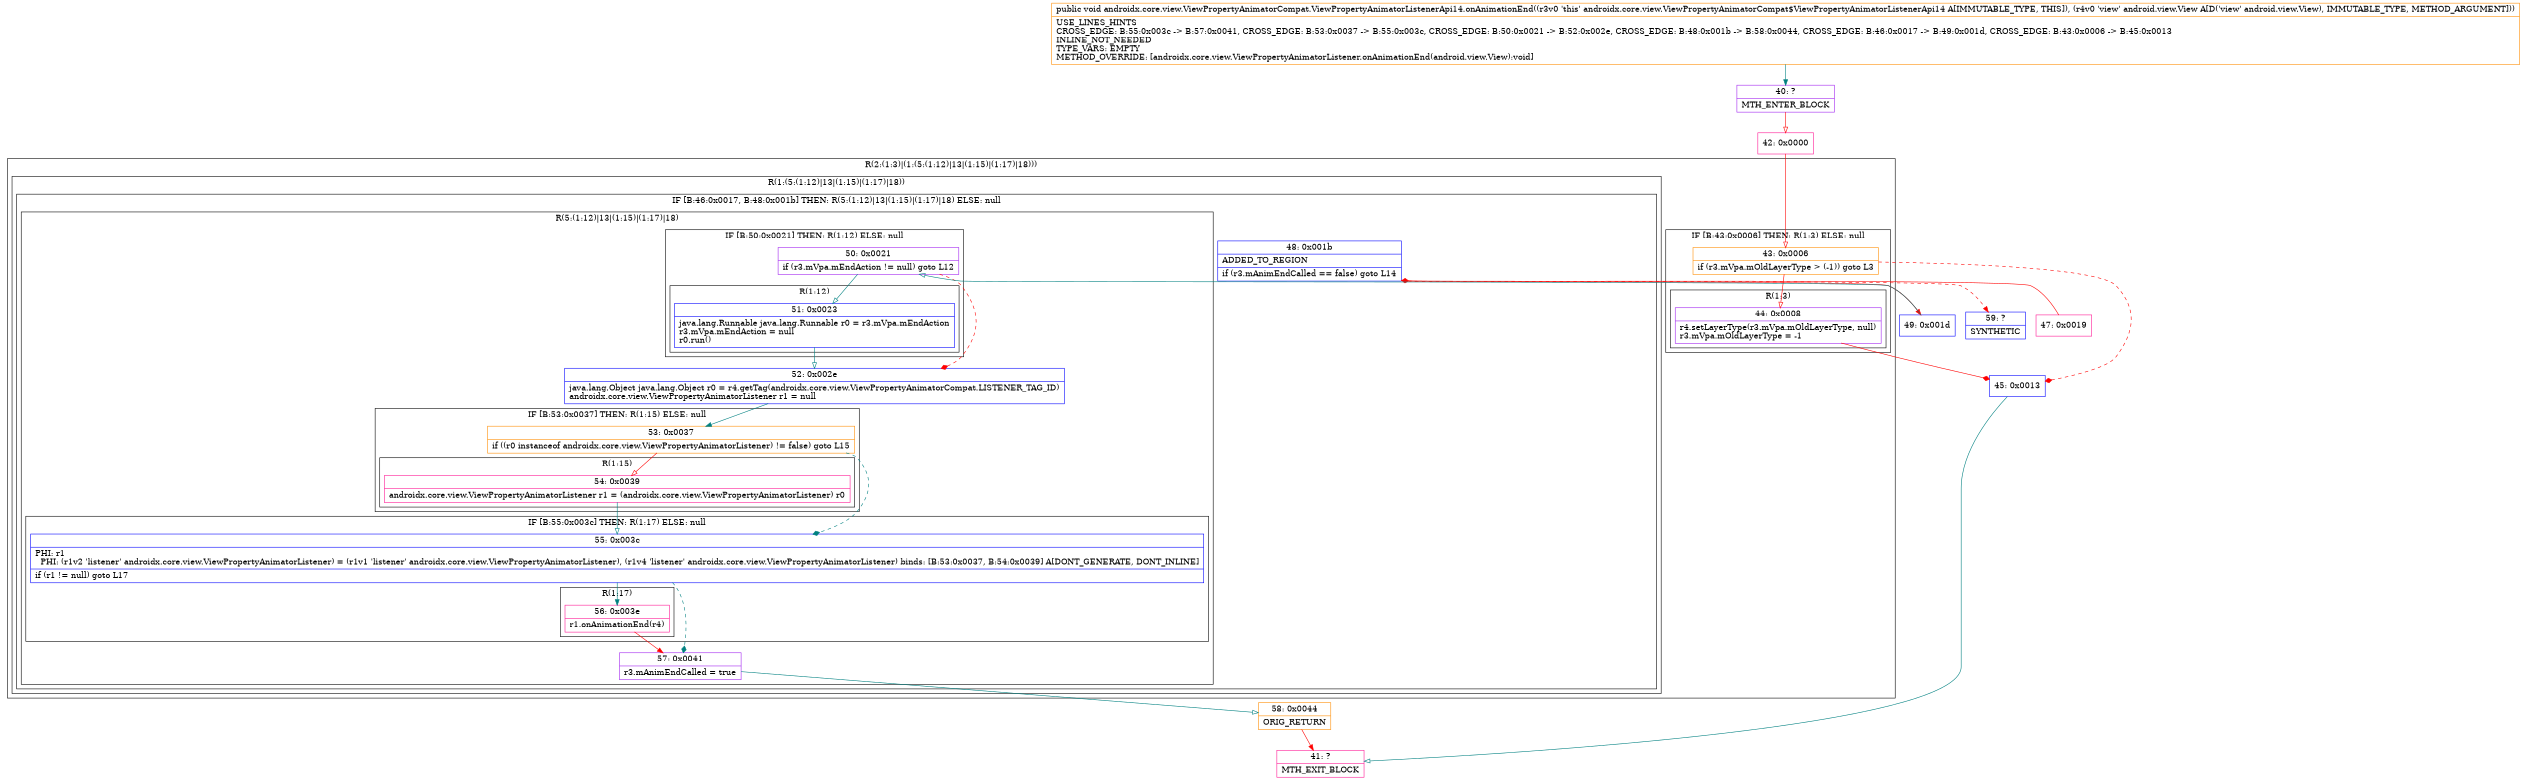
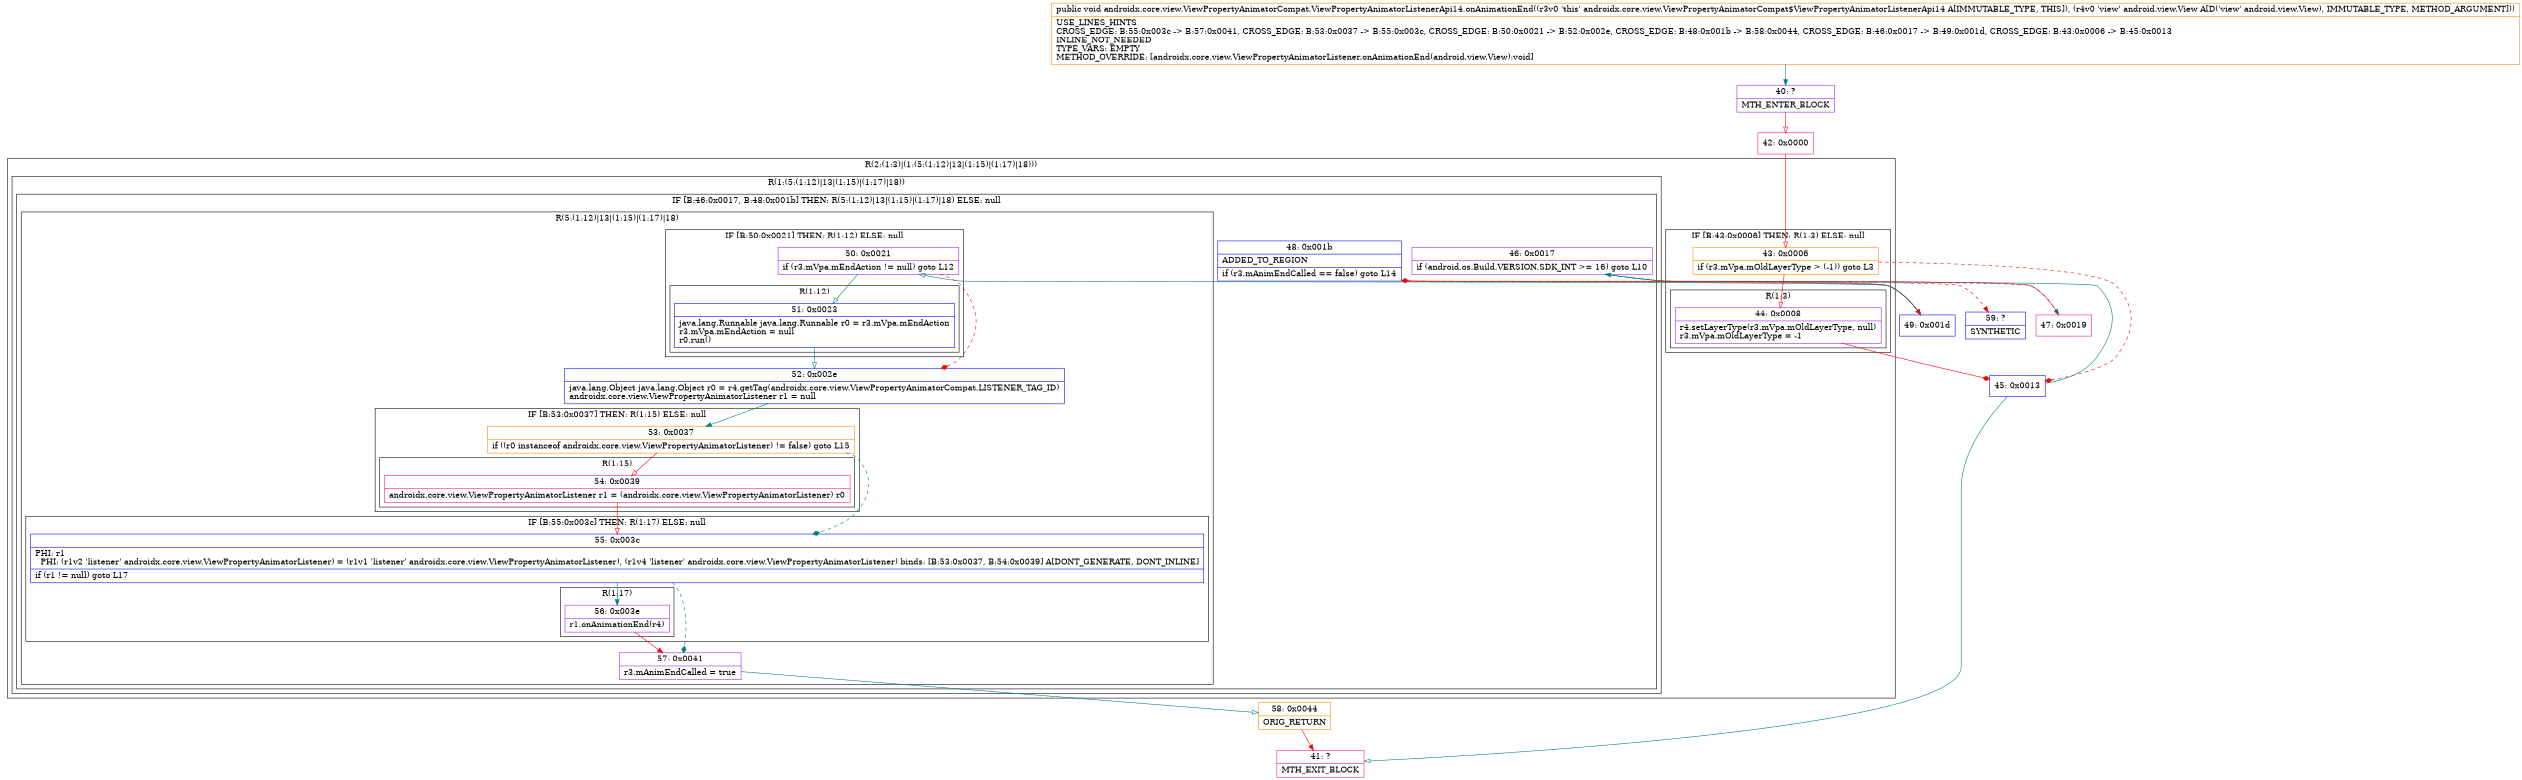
none -> (1532, 261)
(617, 520) -> (617, 520)
(617, 619) -> (617, 619)
